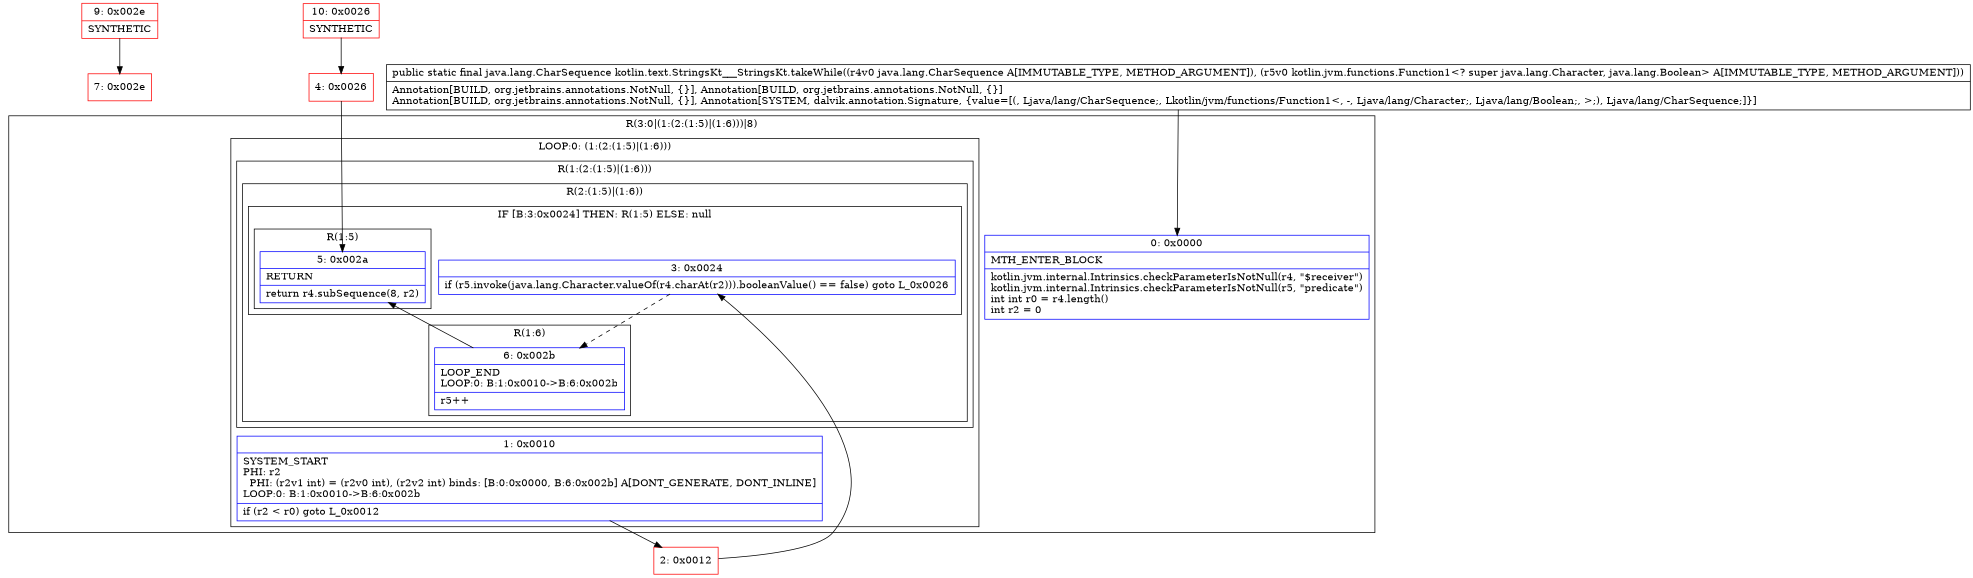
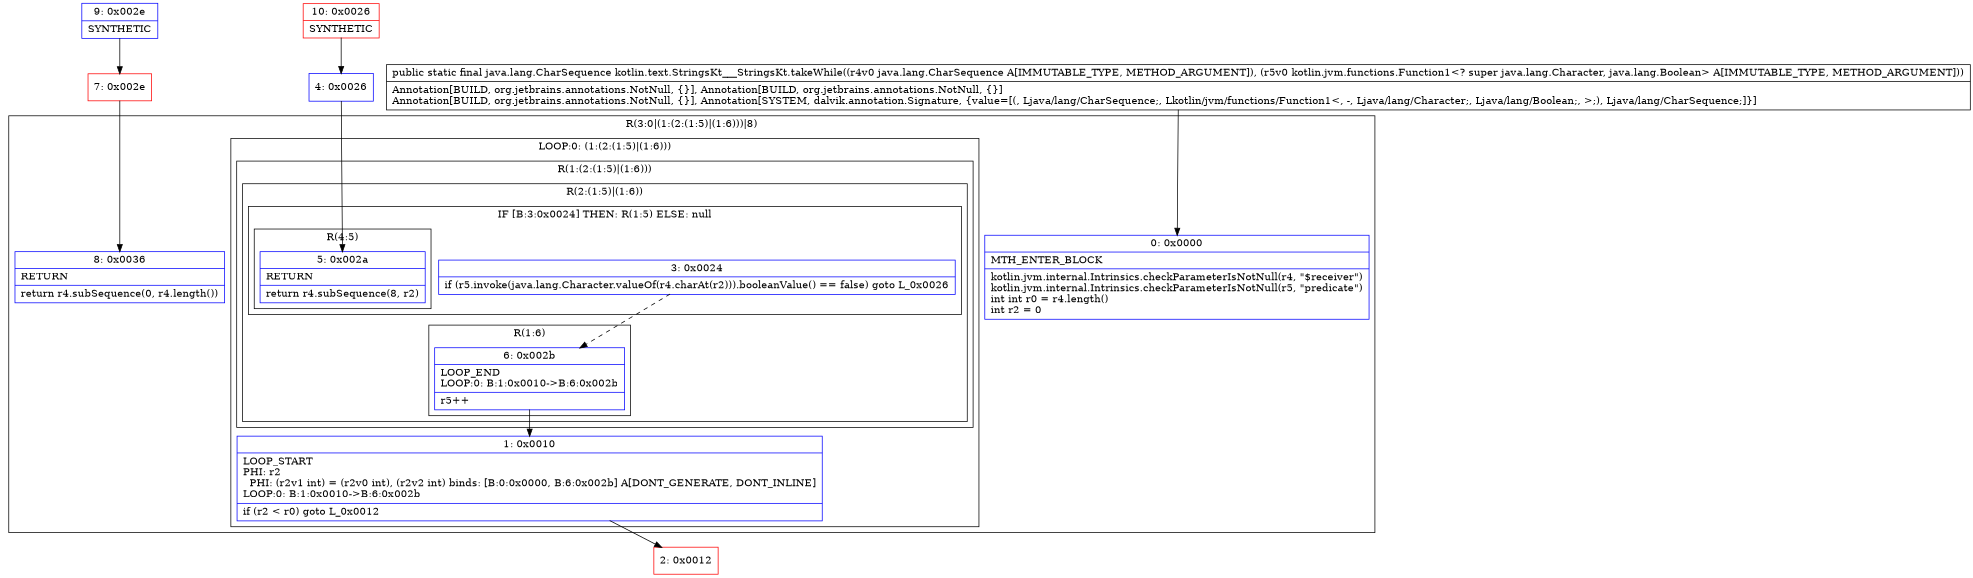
(120, 21) -> (120, 21)
(341, 87) -> (341, 87)
(343, 237) -> (343, 237)
none -> (120, 277)
(440, 330) -> (530, 419)
(846, 455) -> none
(286, 461) -> (278, 461)
